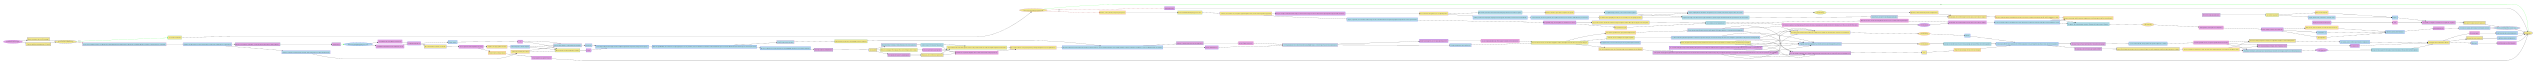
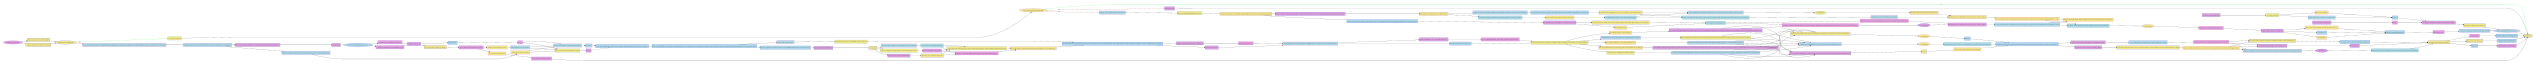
(1112, 13) -> (1112, 13)
none -> (1621, 33)
